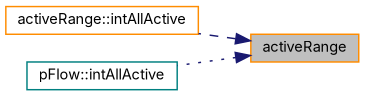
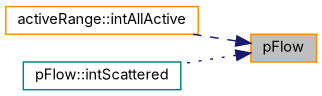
(305, 48) -> (284, 48)
(102, 76) -> (102, 76)
